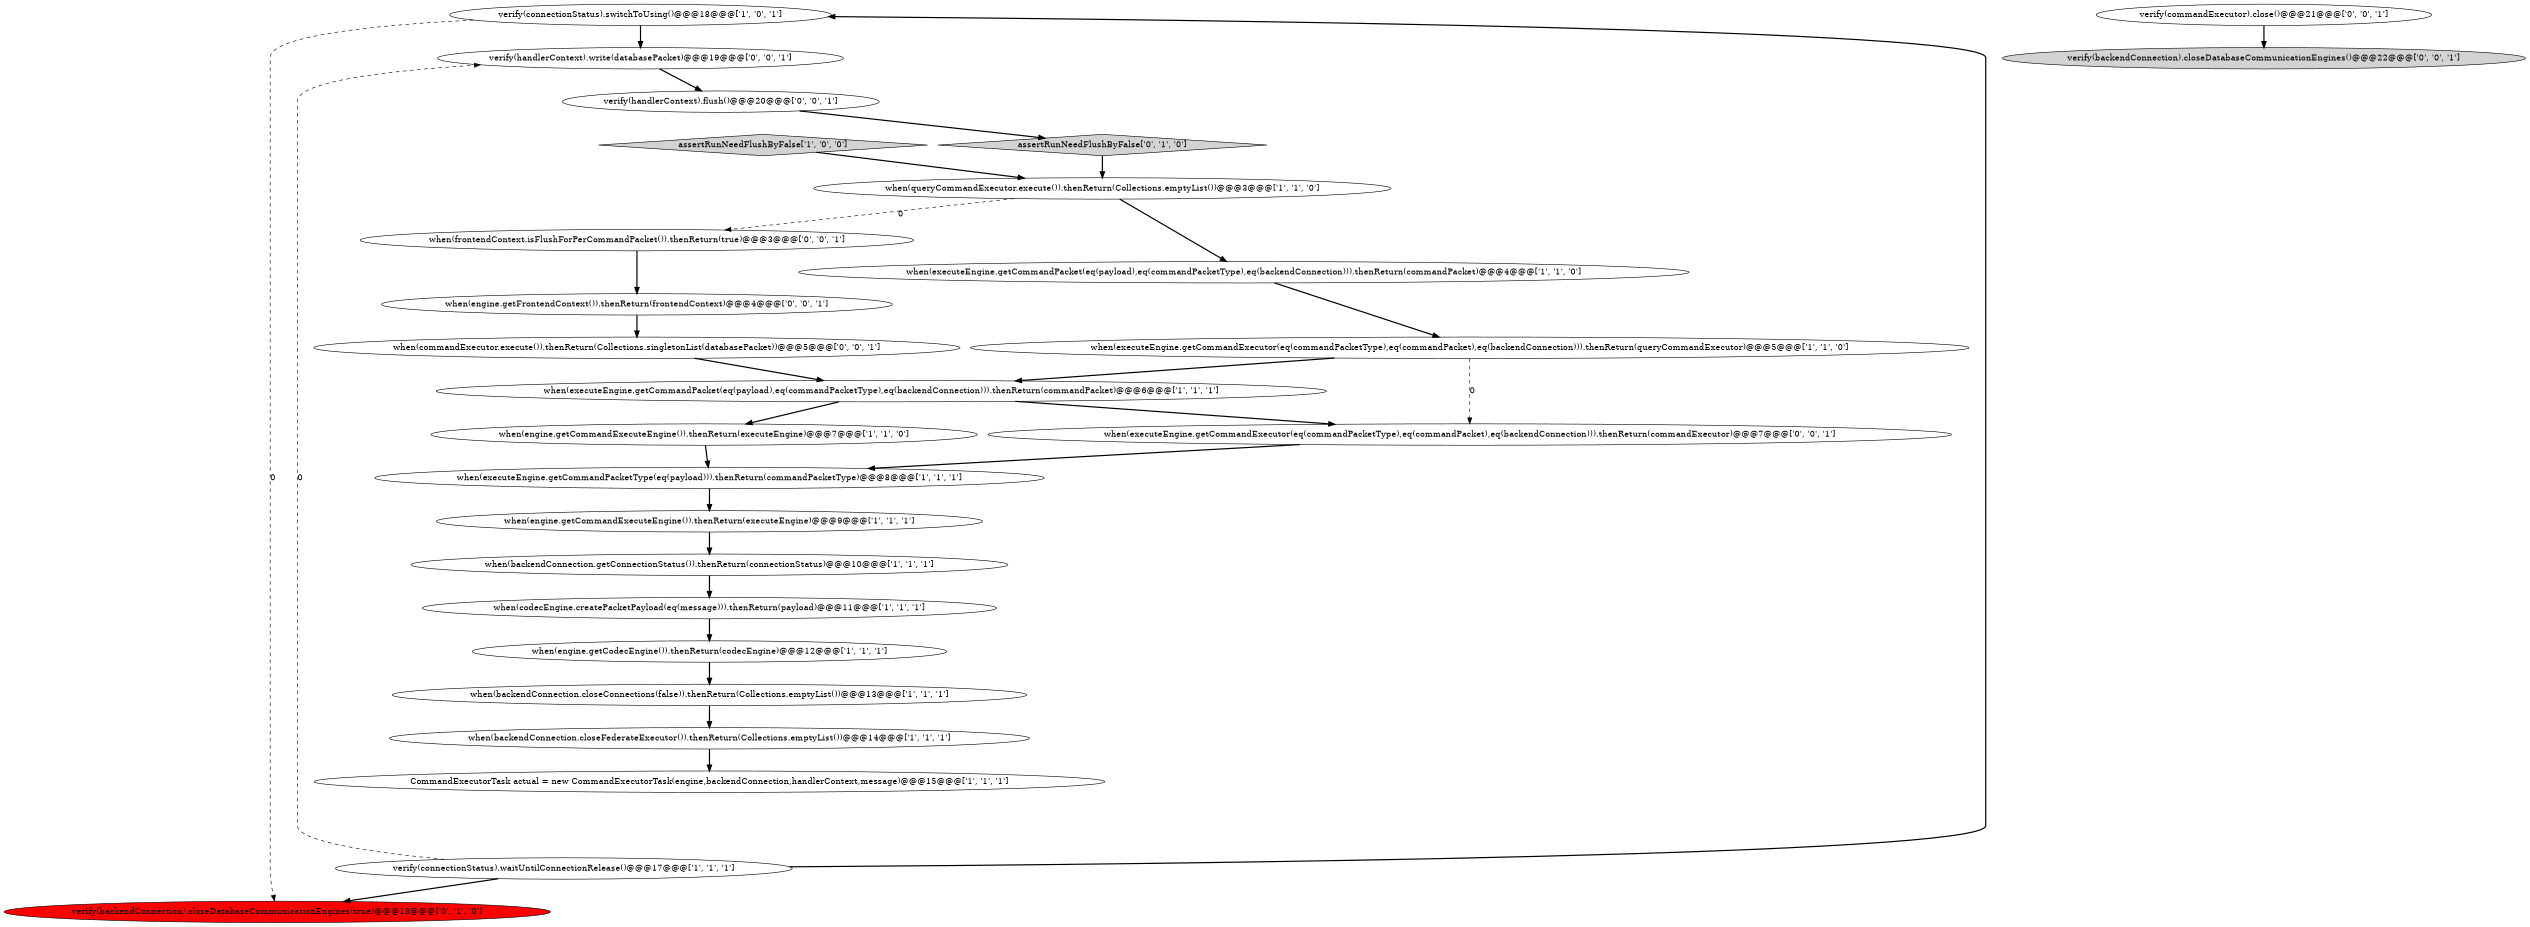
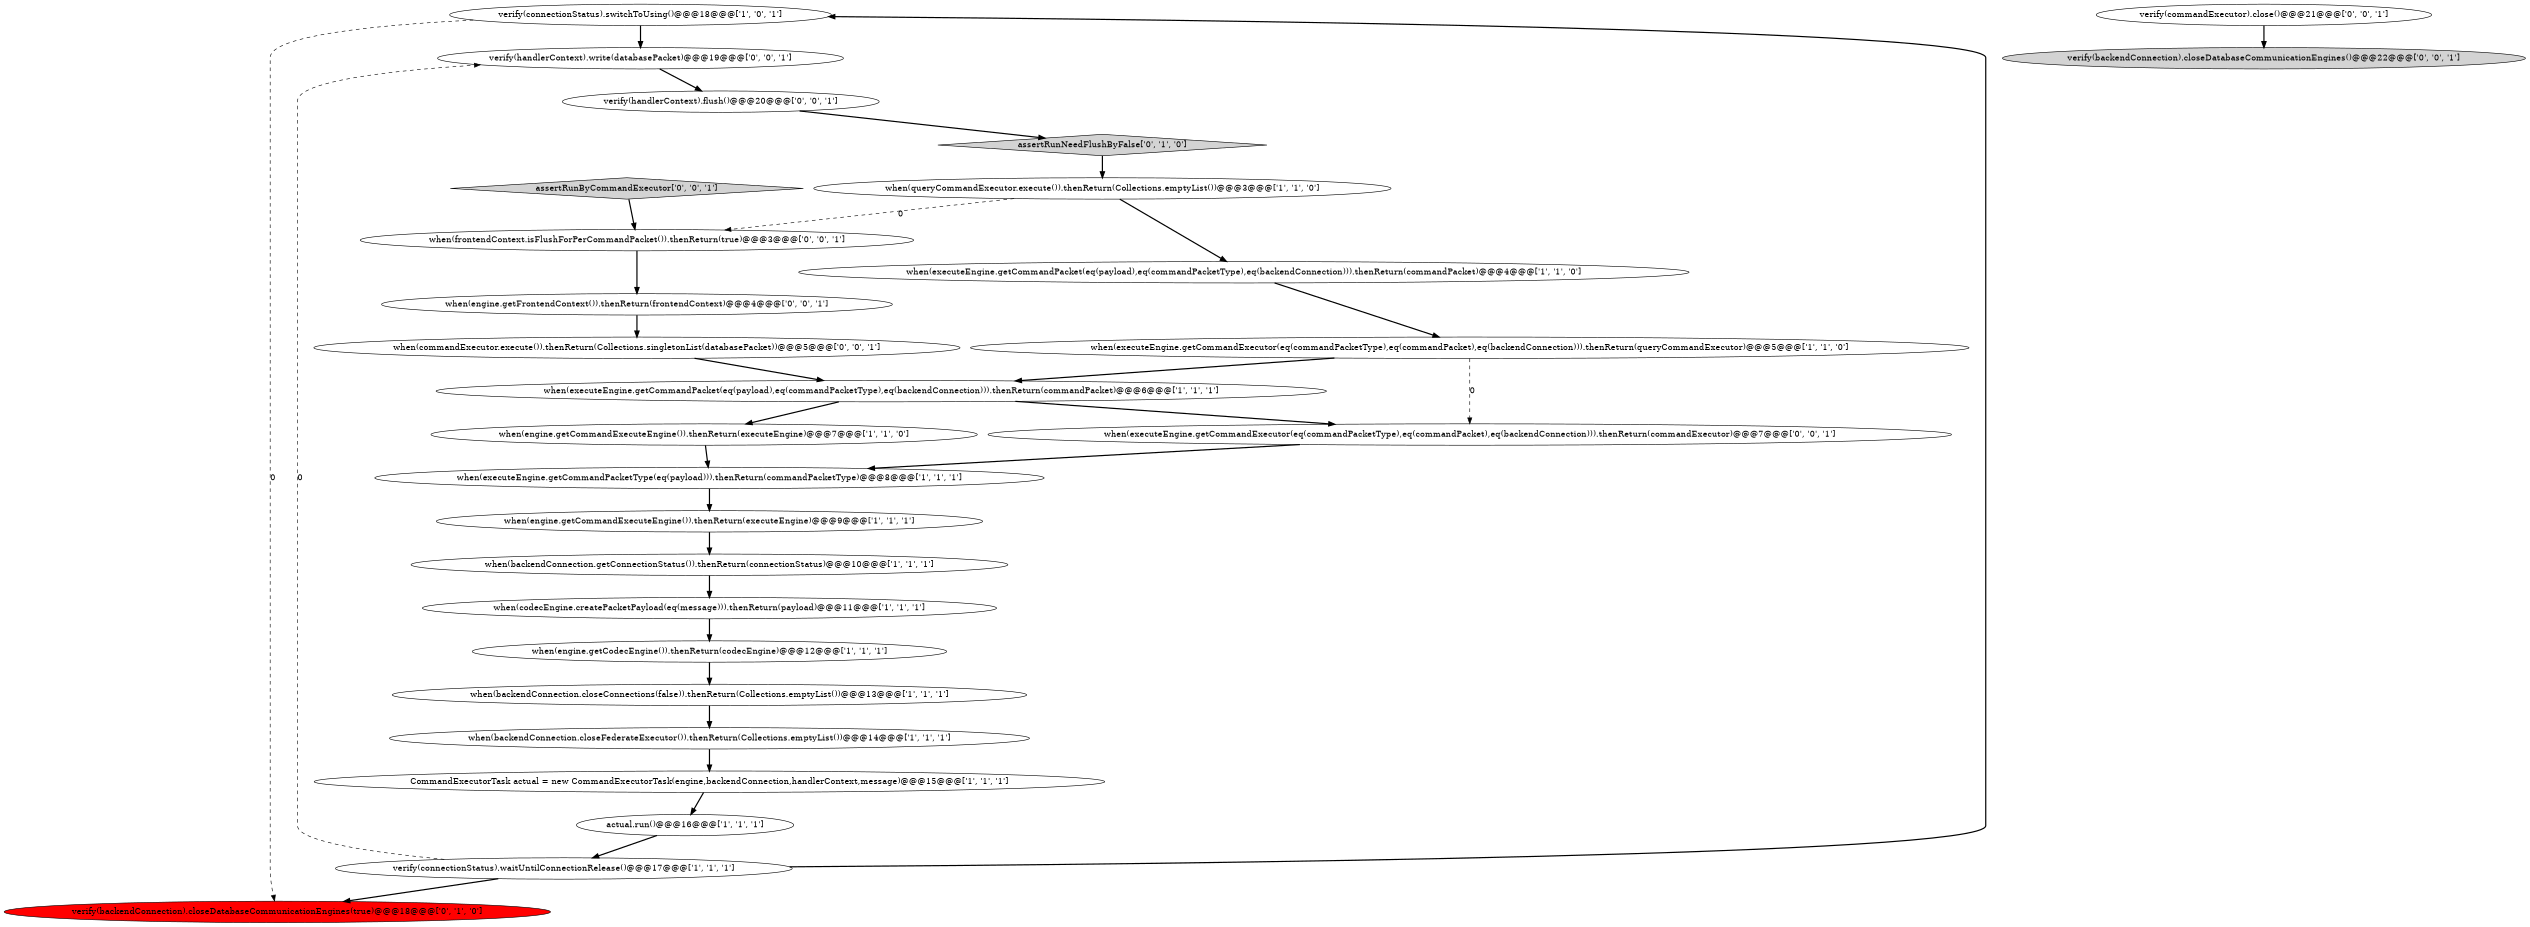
(763, 145) -> none
none -> (627, 188)
none -> (685, 825)
